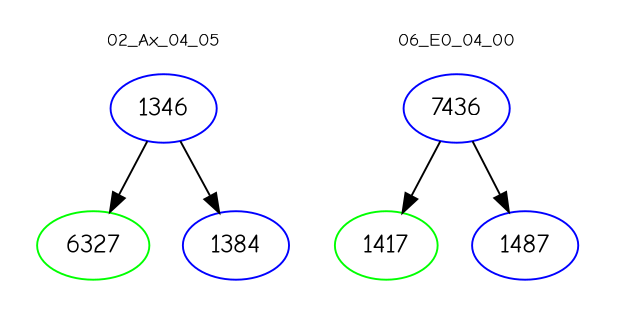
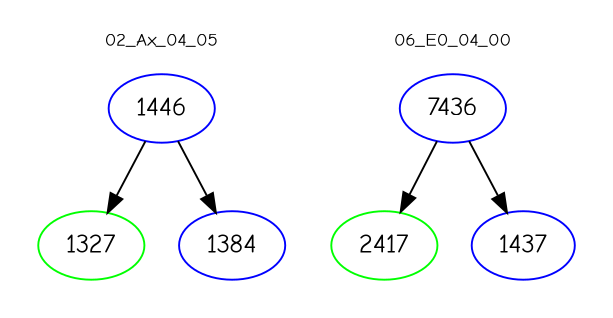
(164, 108) -> (162, 108)
(93, 245) -> (91, 245)
(386, 245) -> (384, 245)
(525, 245) -> (523, 245)
